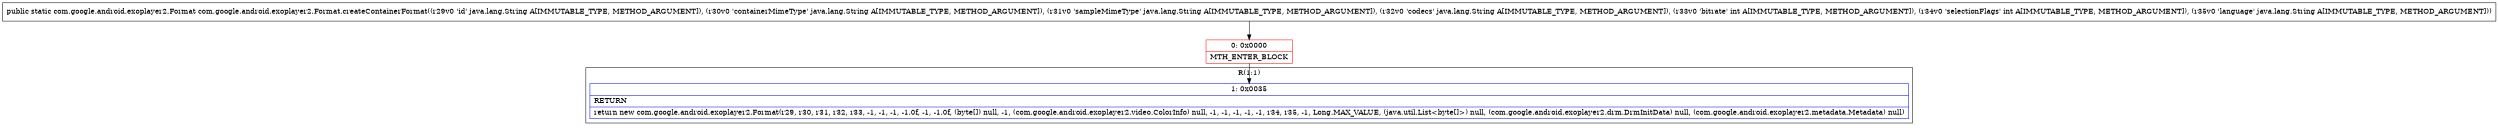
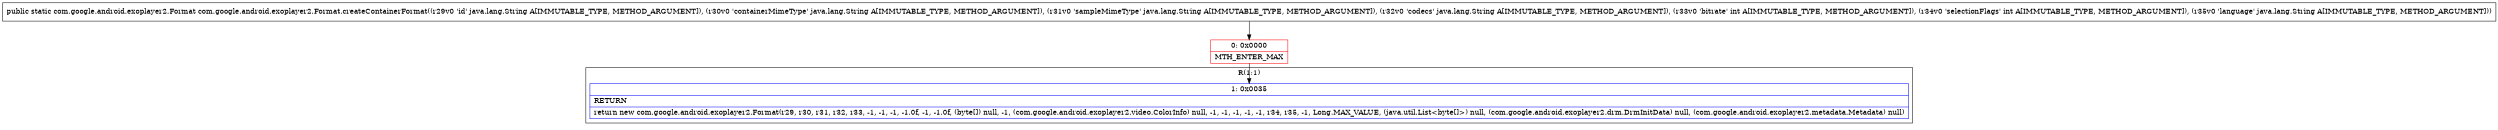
(1249, 57) -> (1249, 57)
